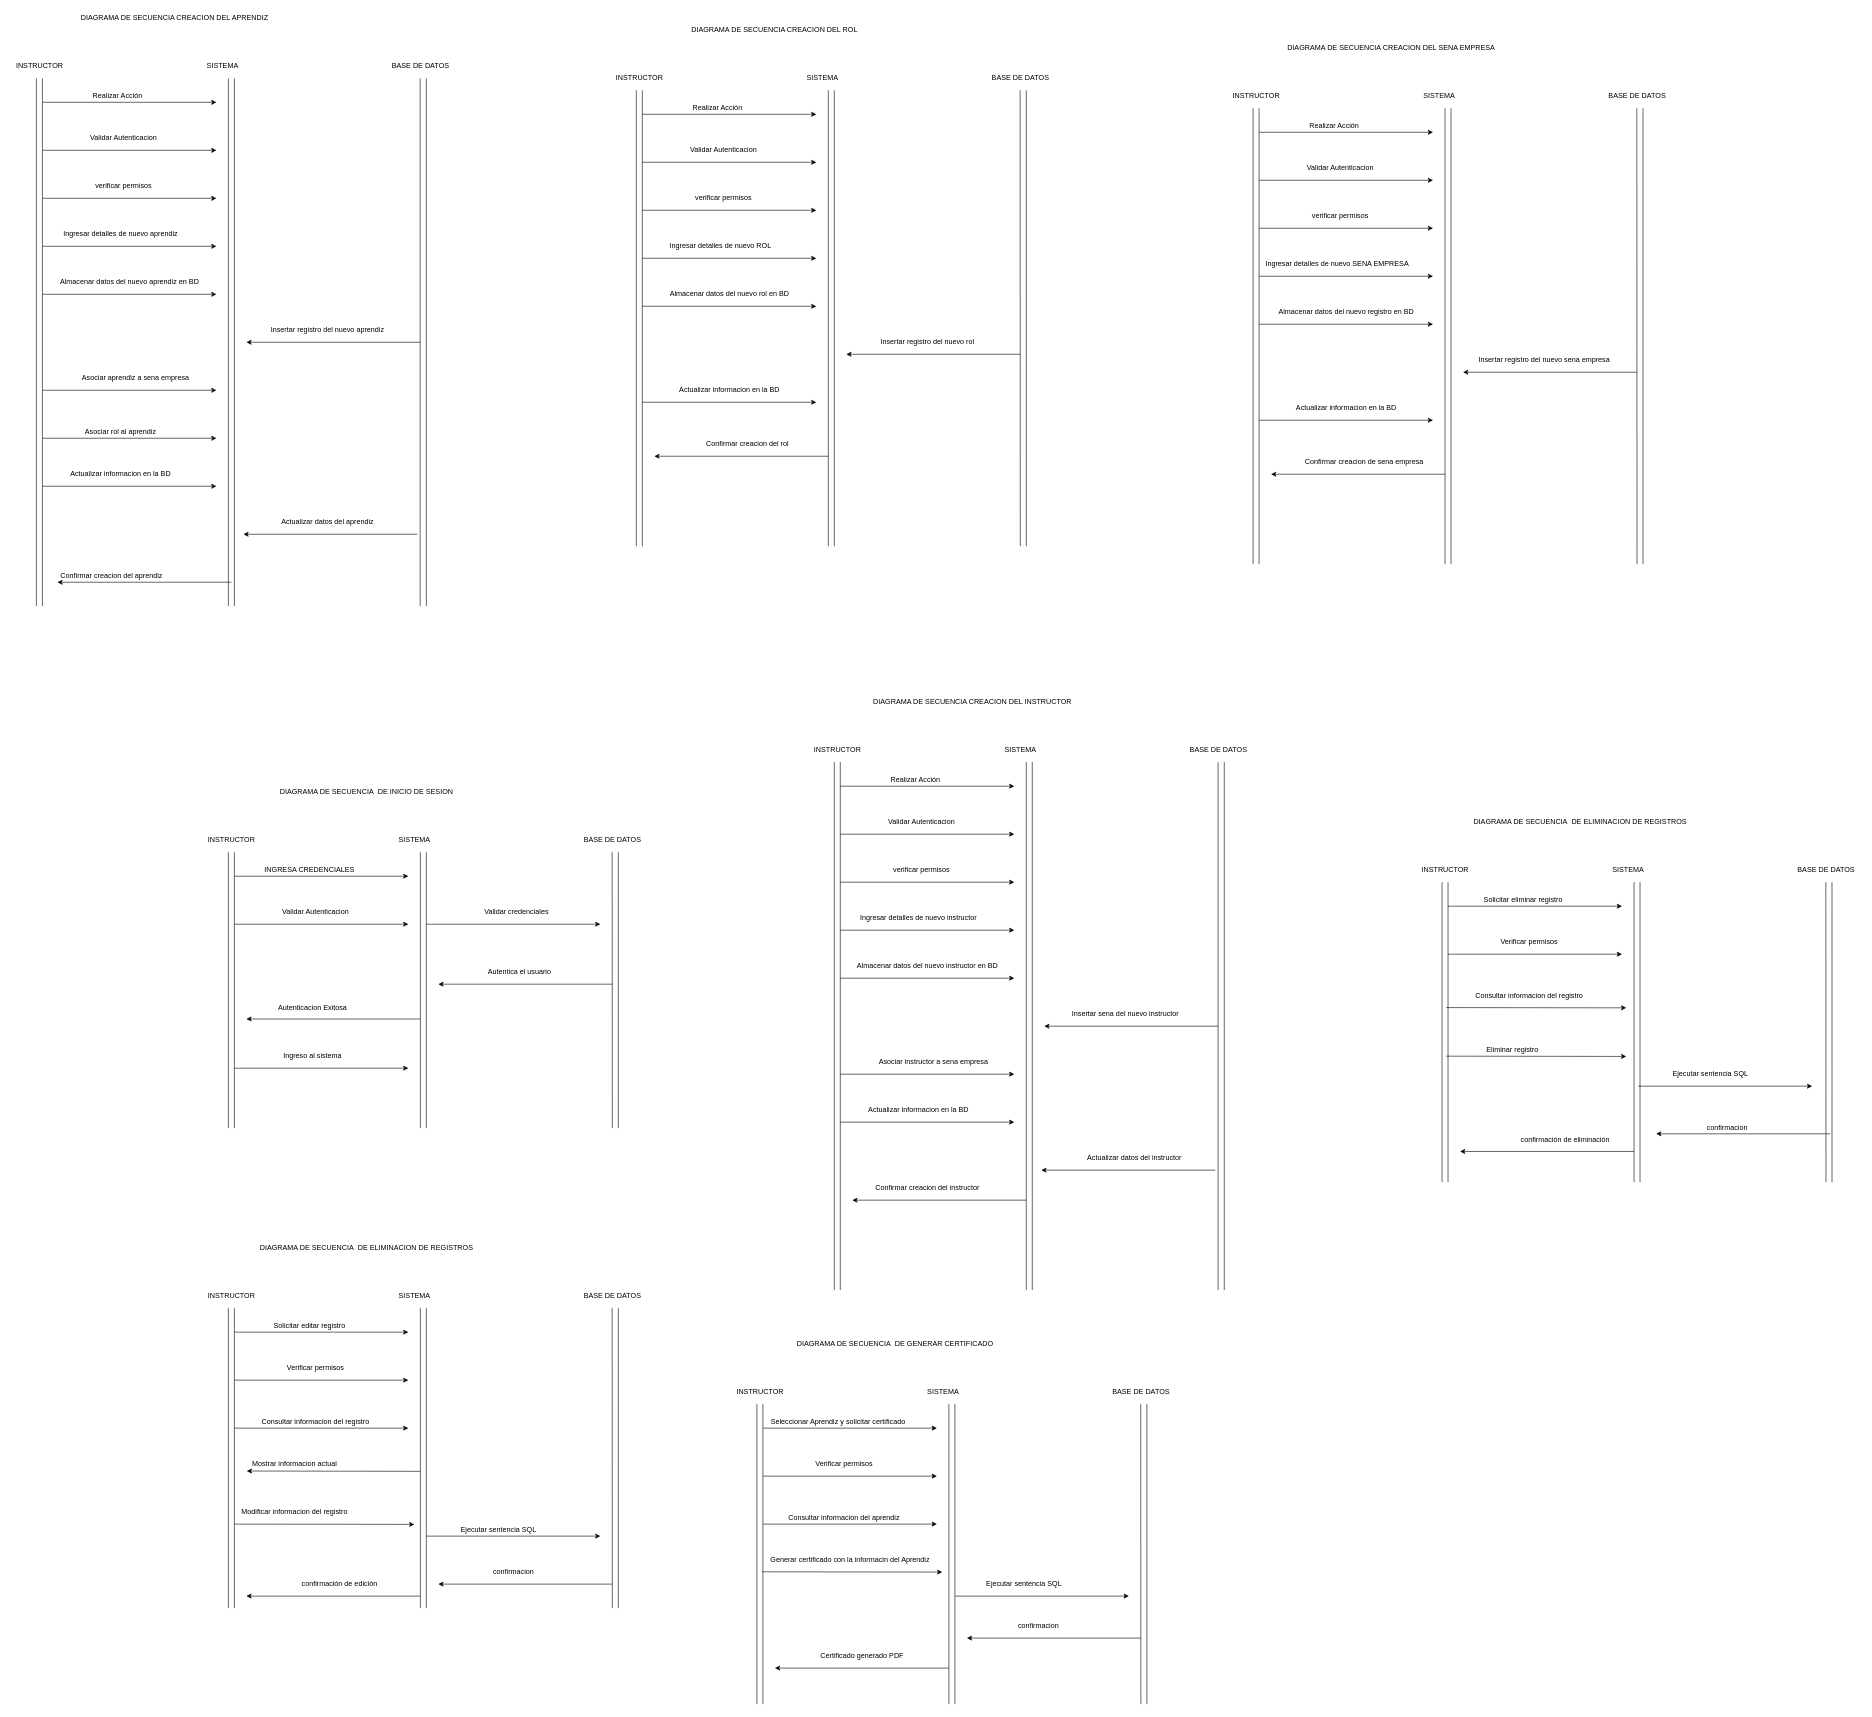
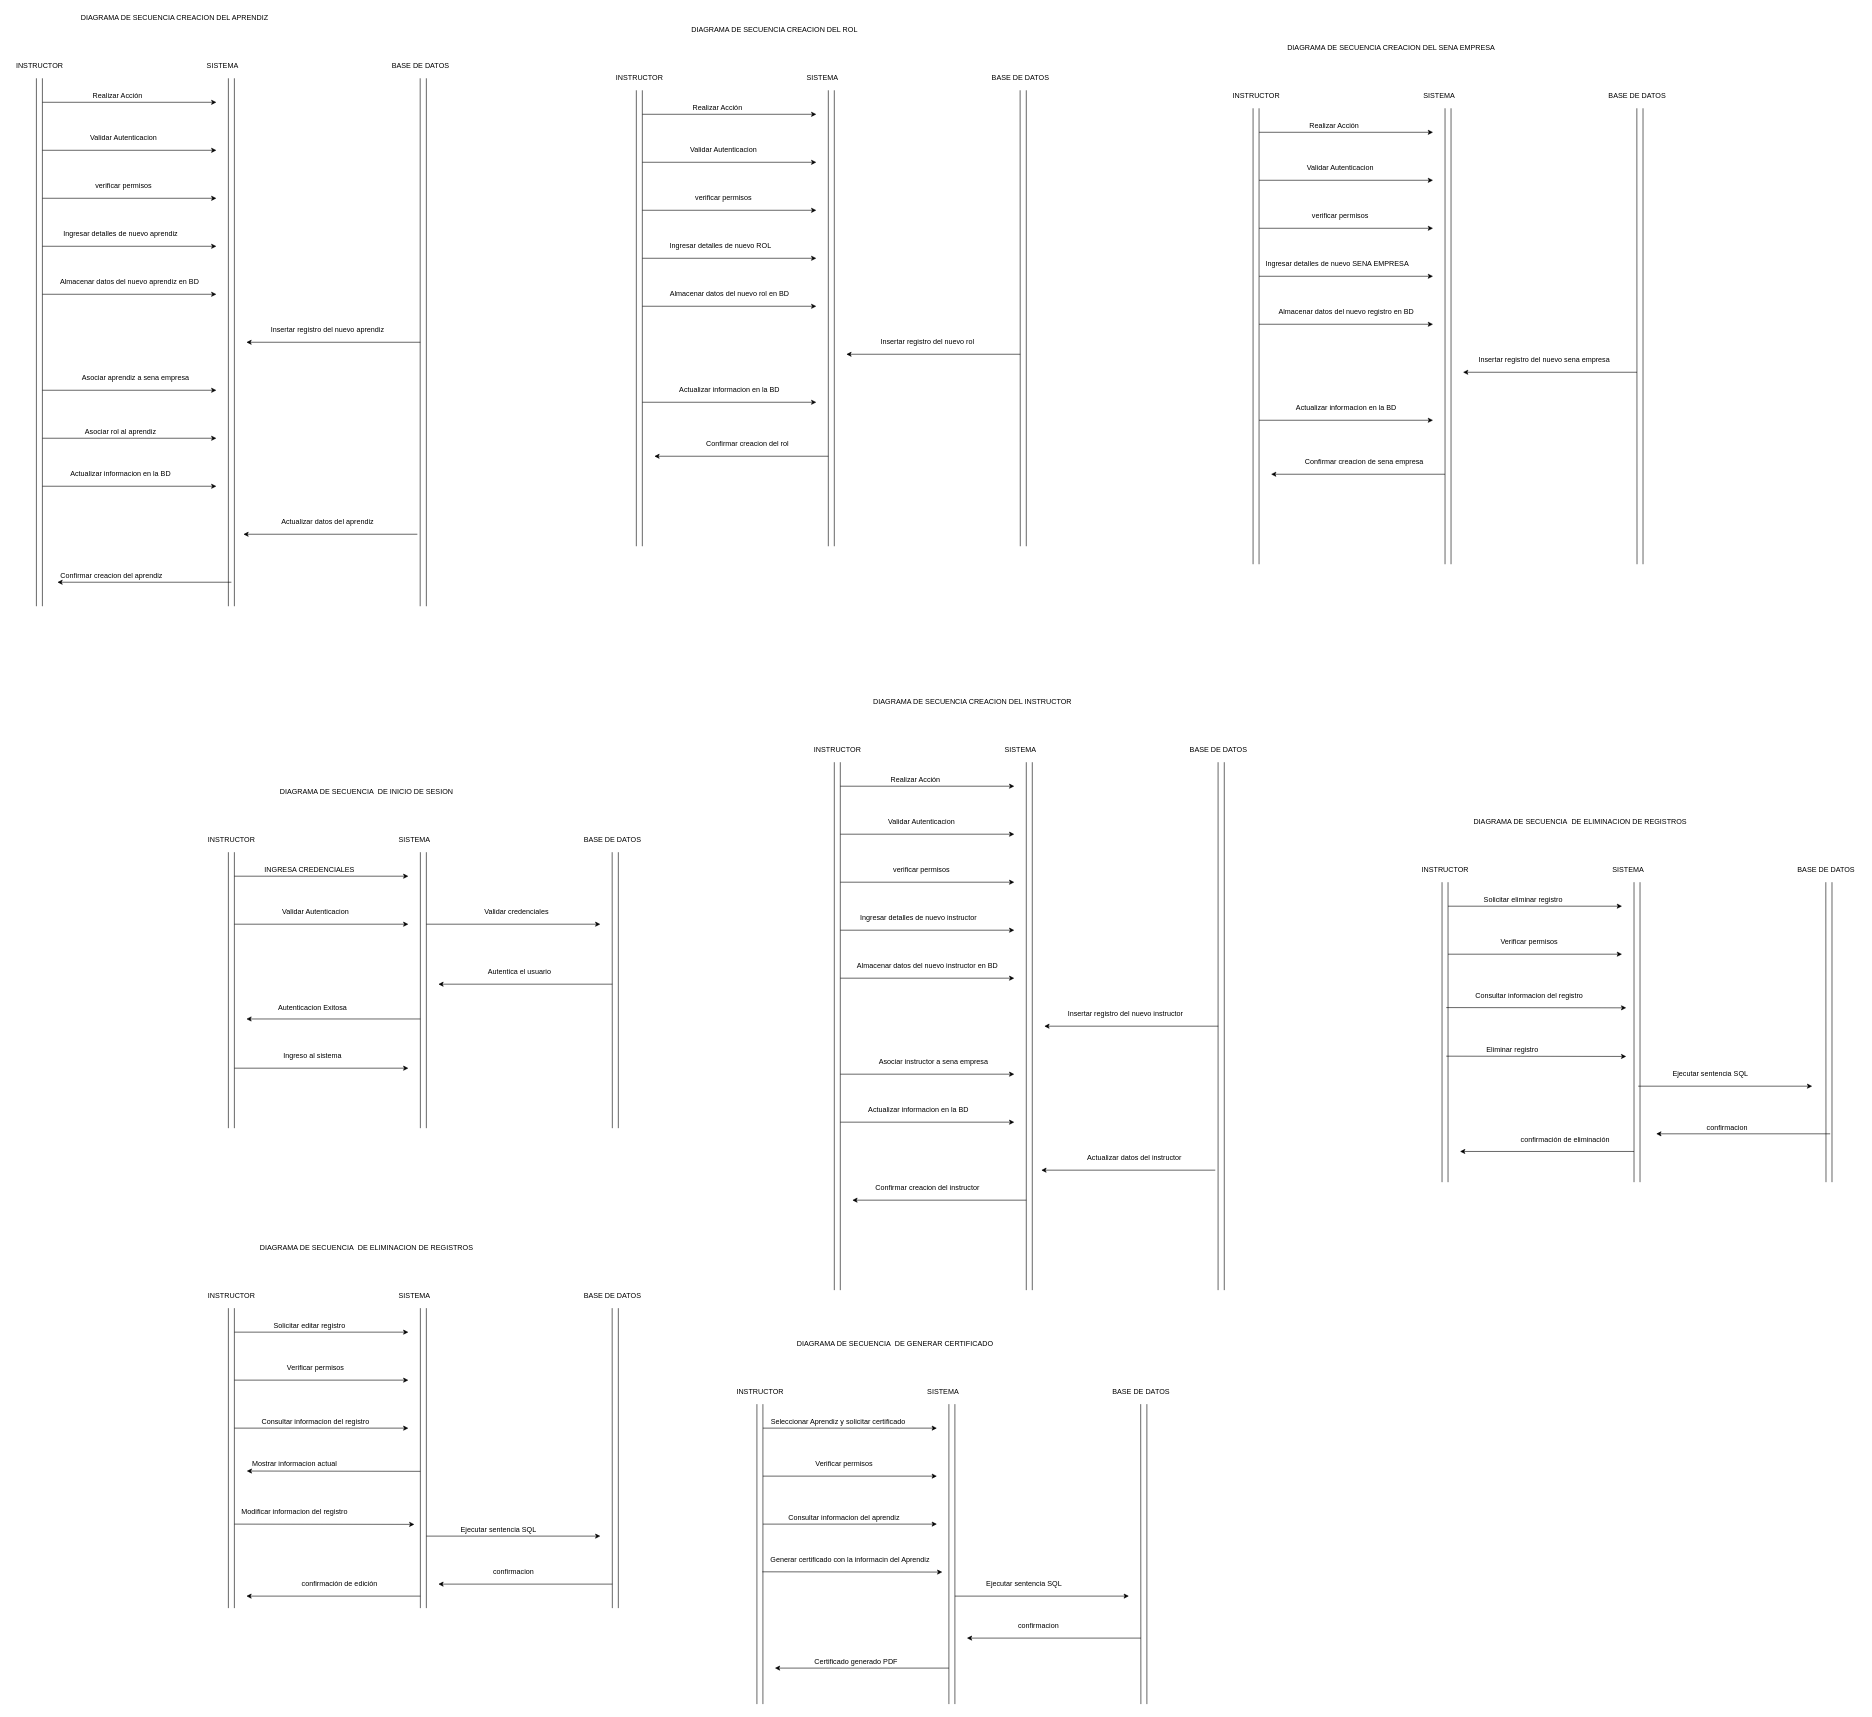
(1126, 1014) -> (1126, 1014)
(862, 1656) -> (856, 1662)
